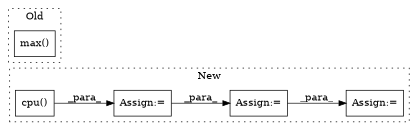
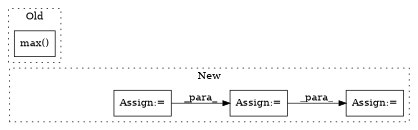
(35, 103) -> none
